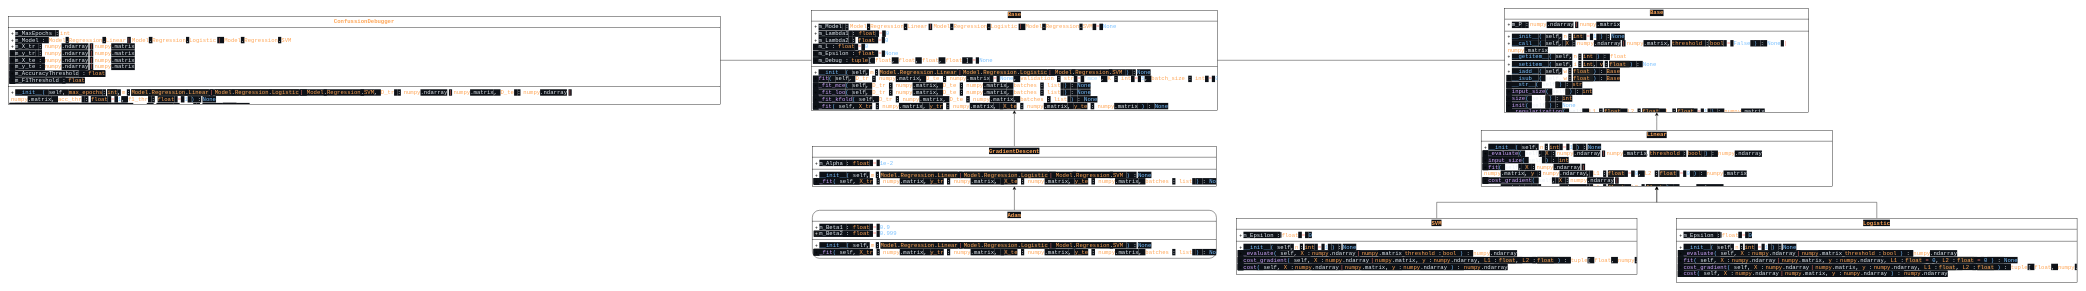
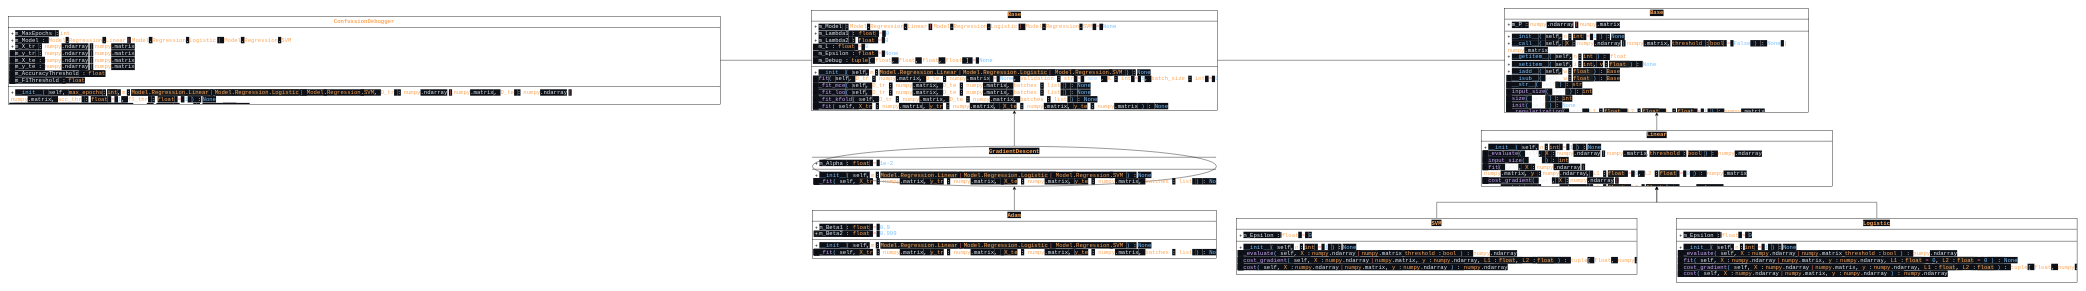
(1014, 166) -> (1014, 166)
(1014, 234) -> (1014, 234)
